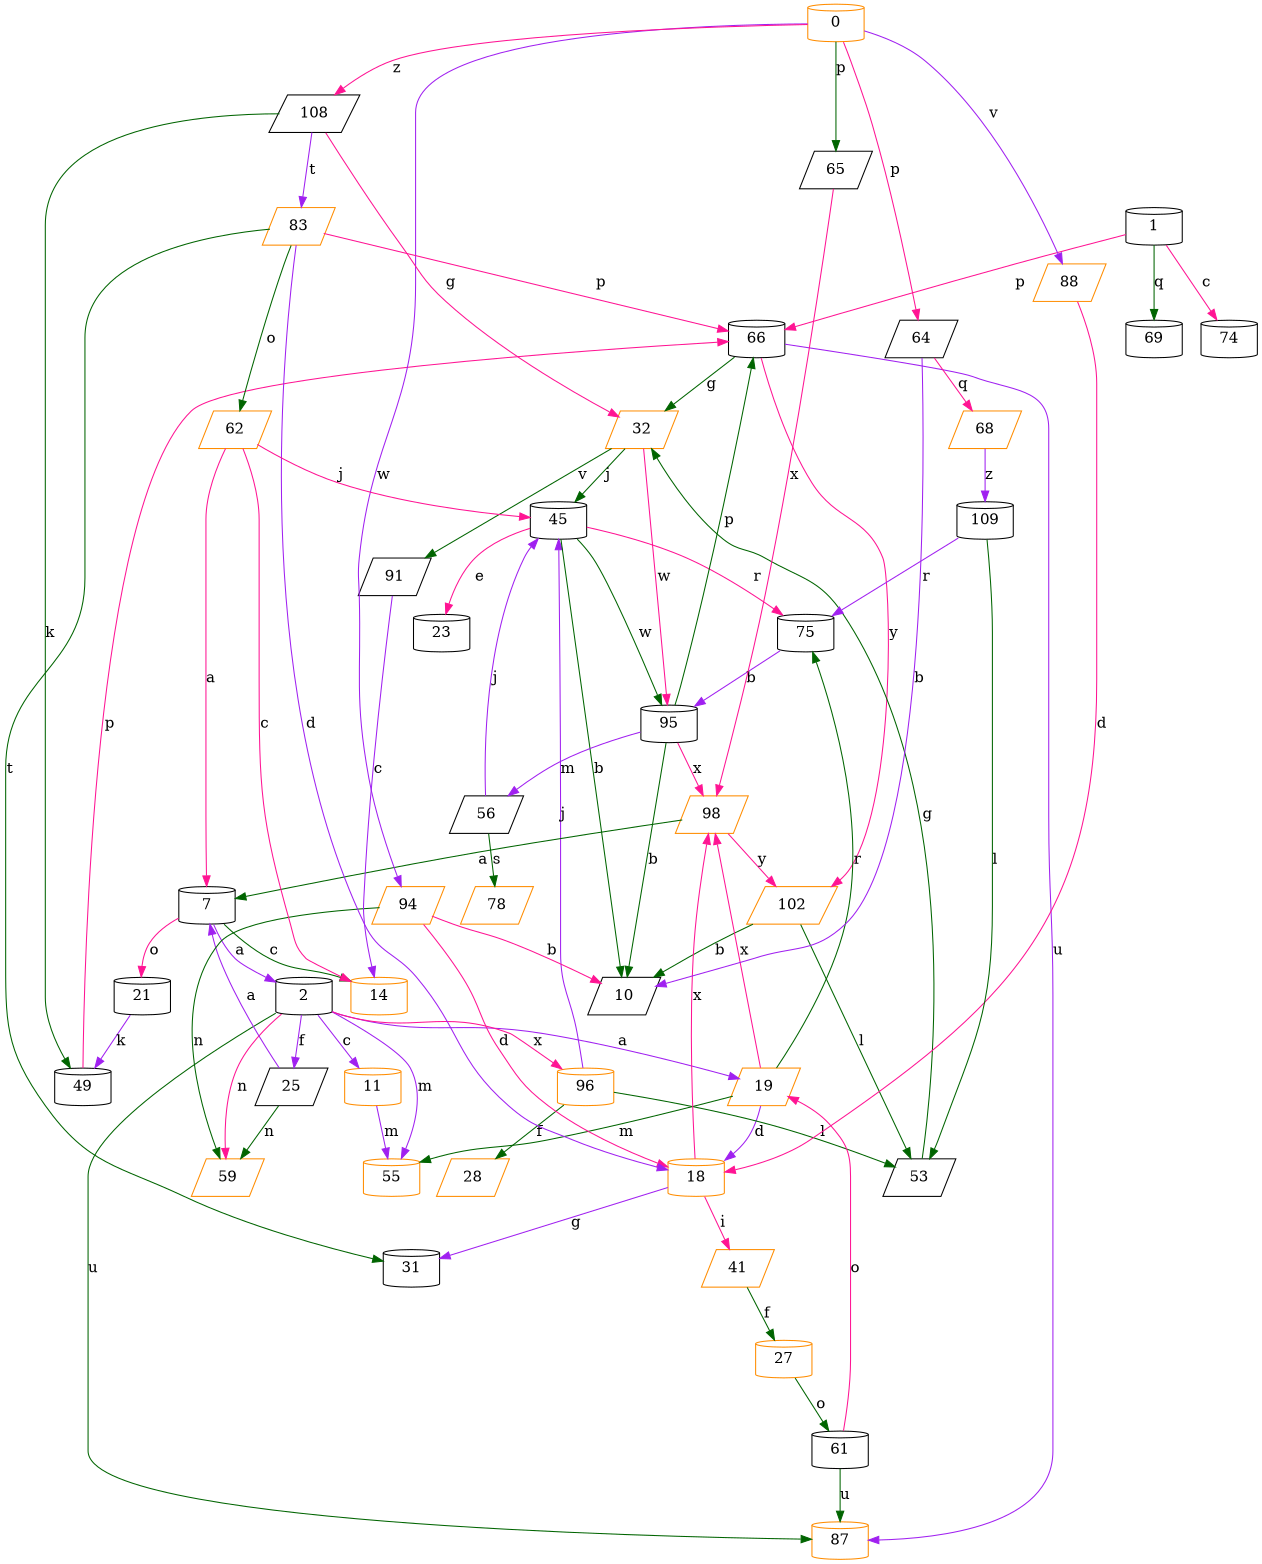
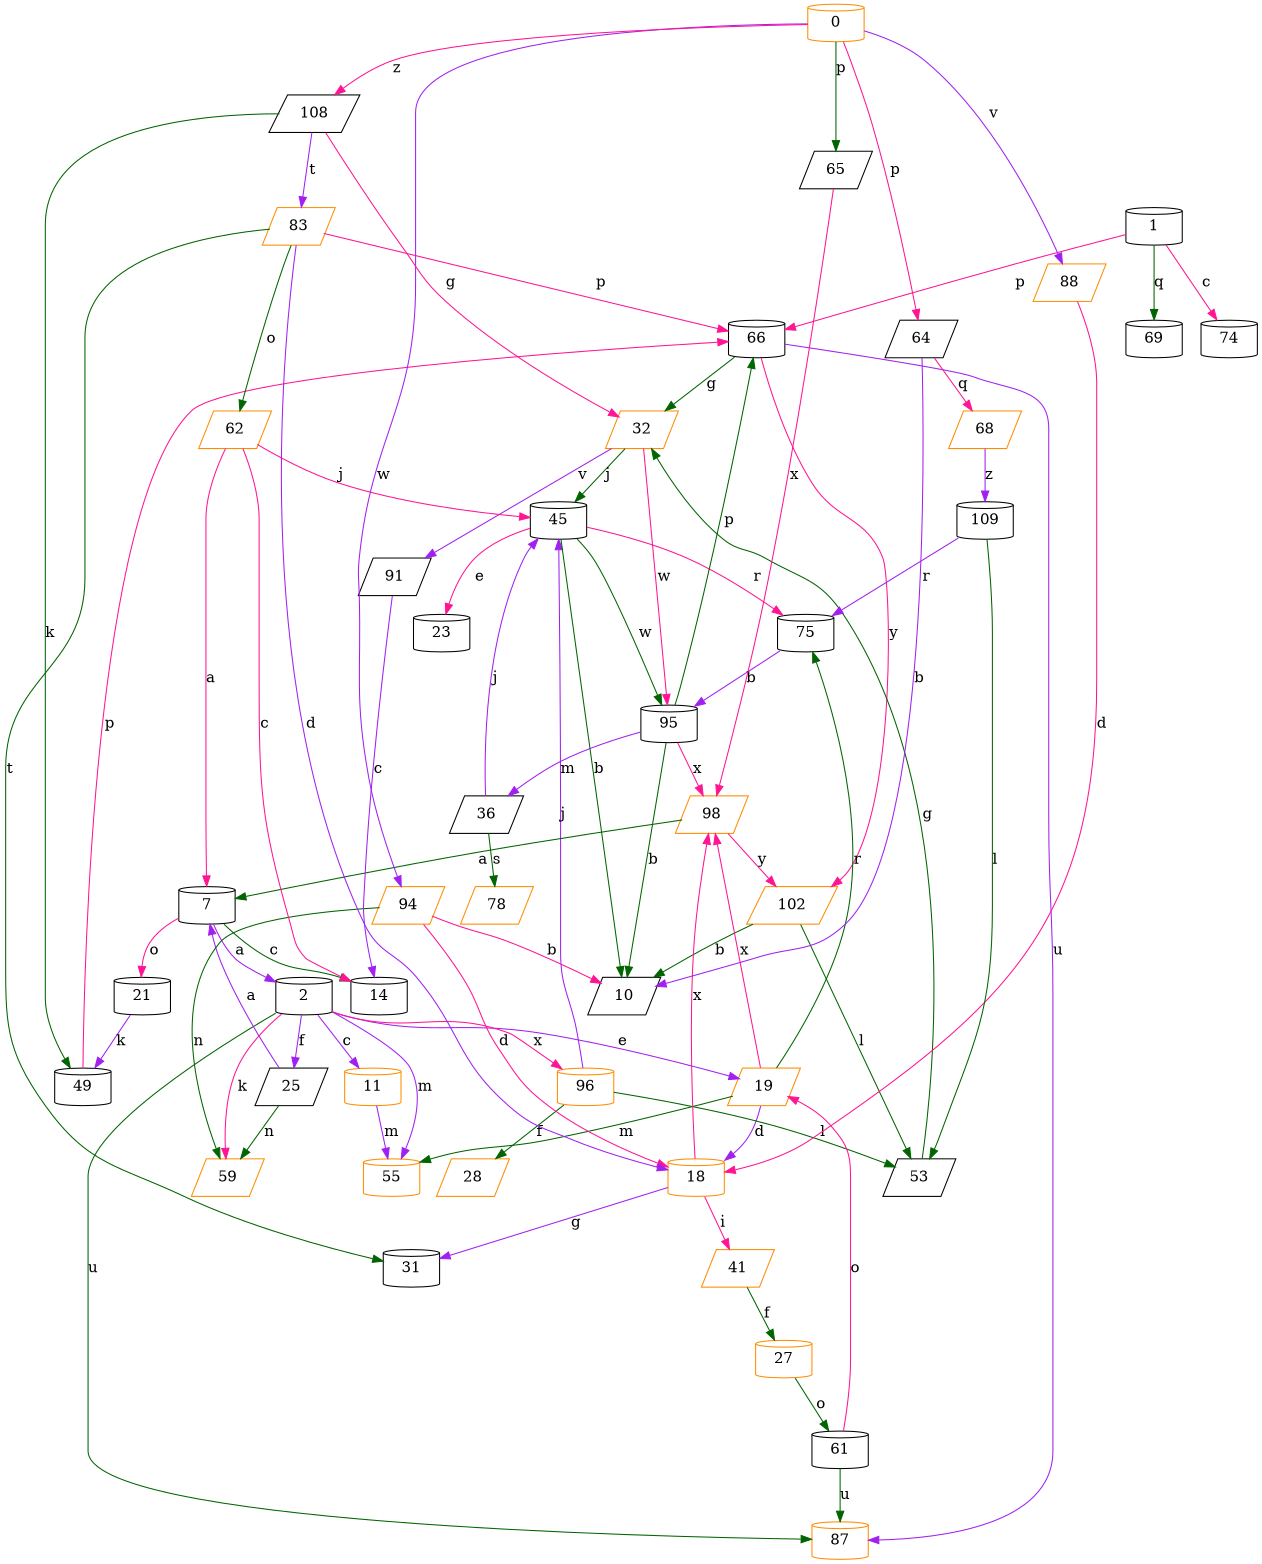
(523, 500) -> (523, 500)
(487, 815) -> (487, 815)
(379, 996) -> (379, 996)
(623, 1041) -> (623, 1041)
(242, 1087) -> (242, 1087)
